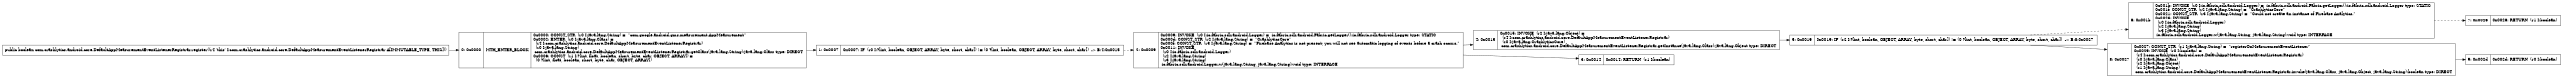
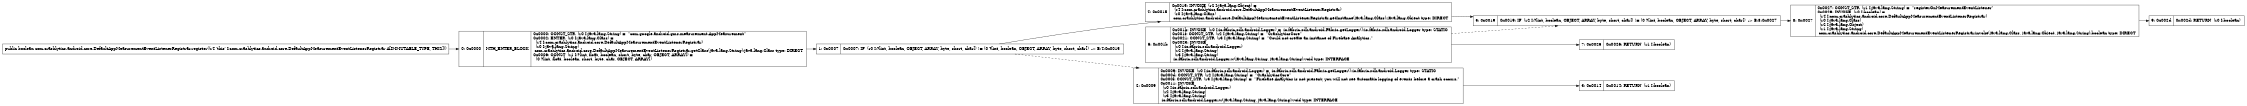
(2448, 21) -> (1514, 45)
(2078, 32) -> (1503, 30)
(1532, 42) -> (1194, 14)
(1467, 45) -> (1078, 32)
